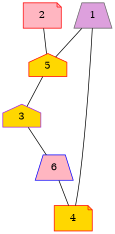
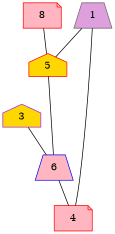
(42, 15) -> (42, 15)
(35, 92) -> (51, 116)
(73, 218) -> (73, 218)
